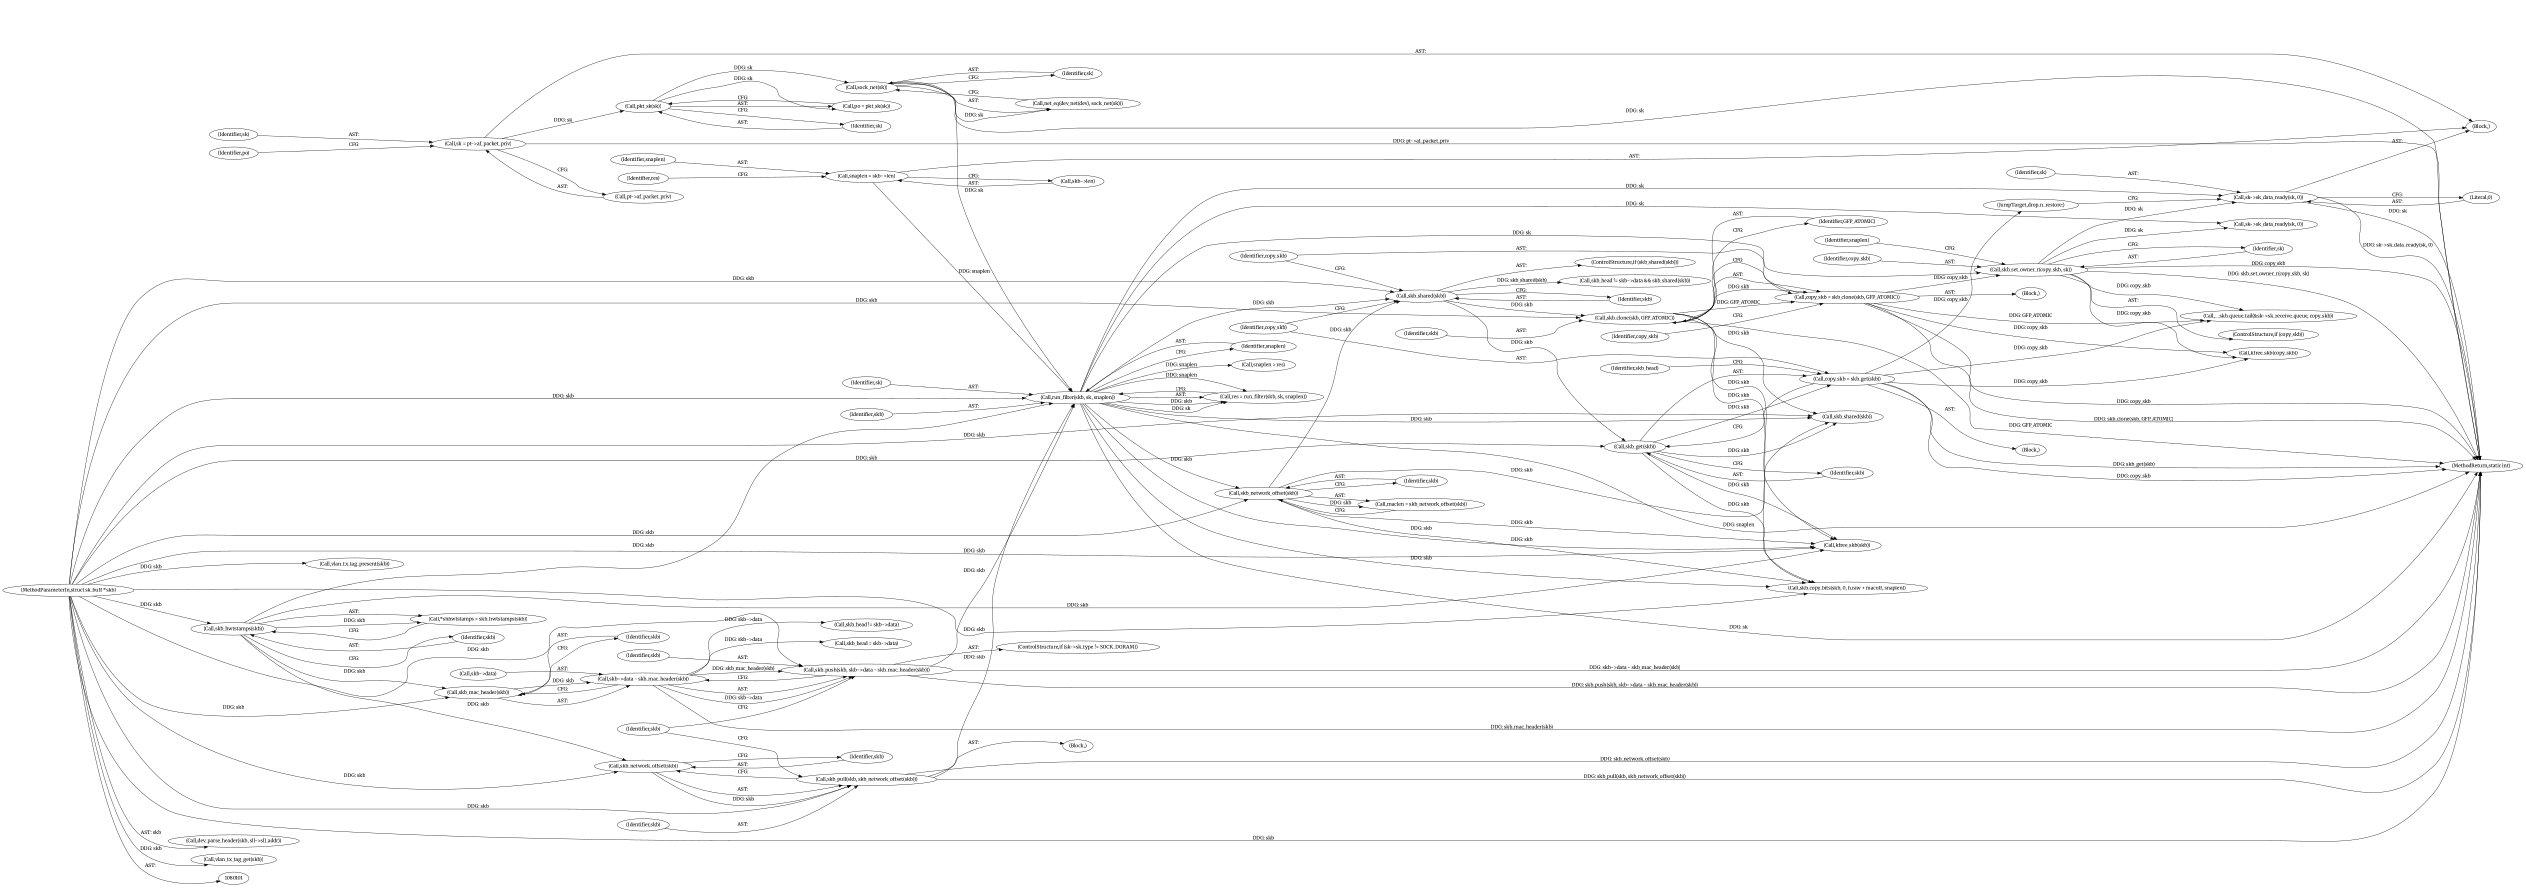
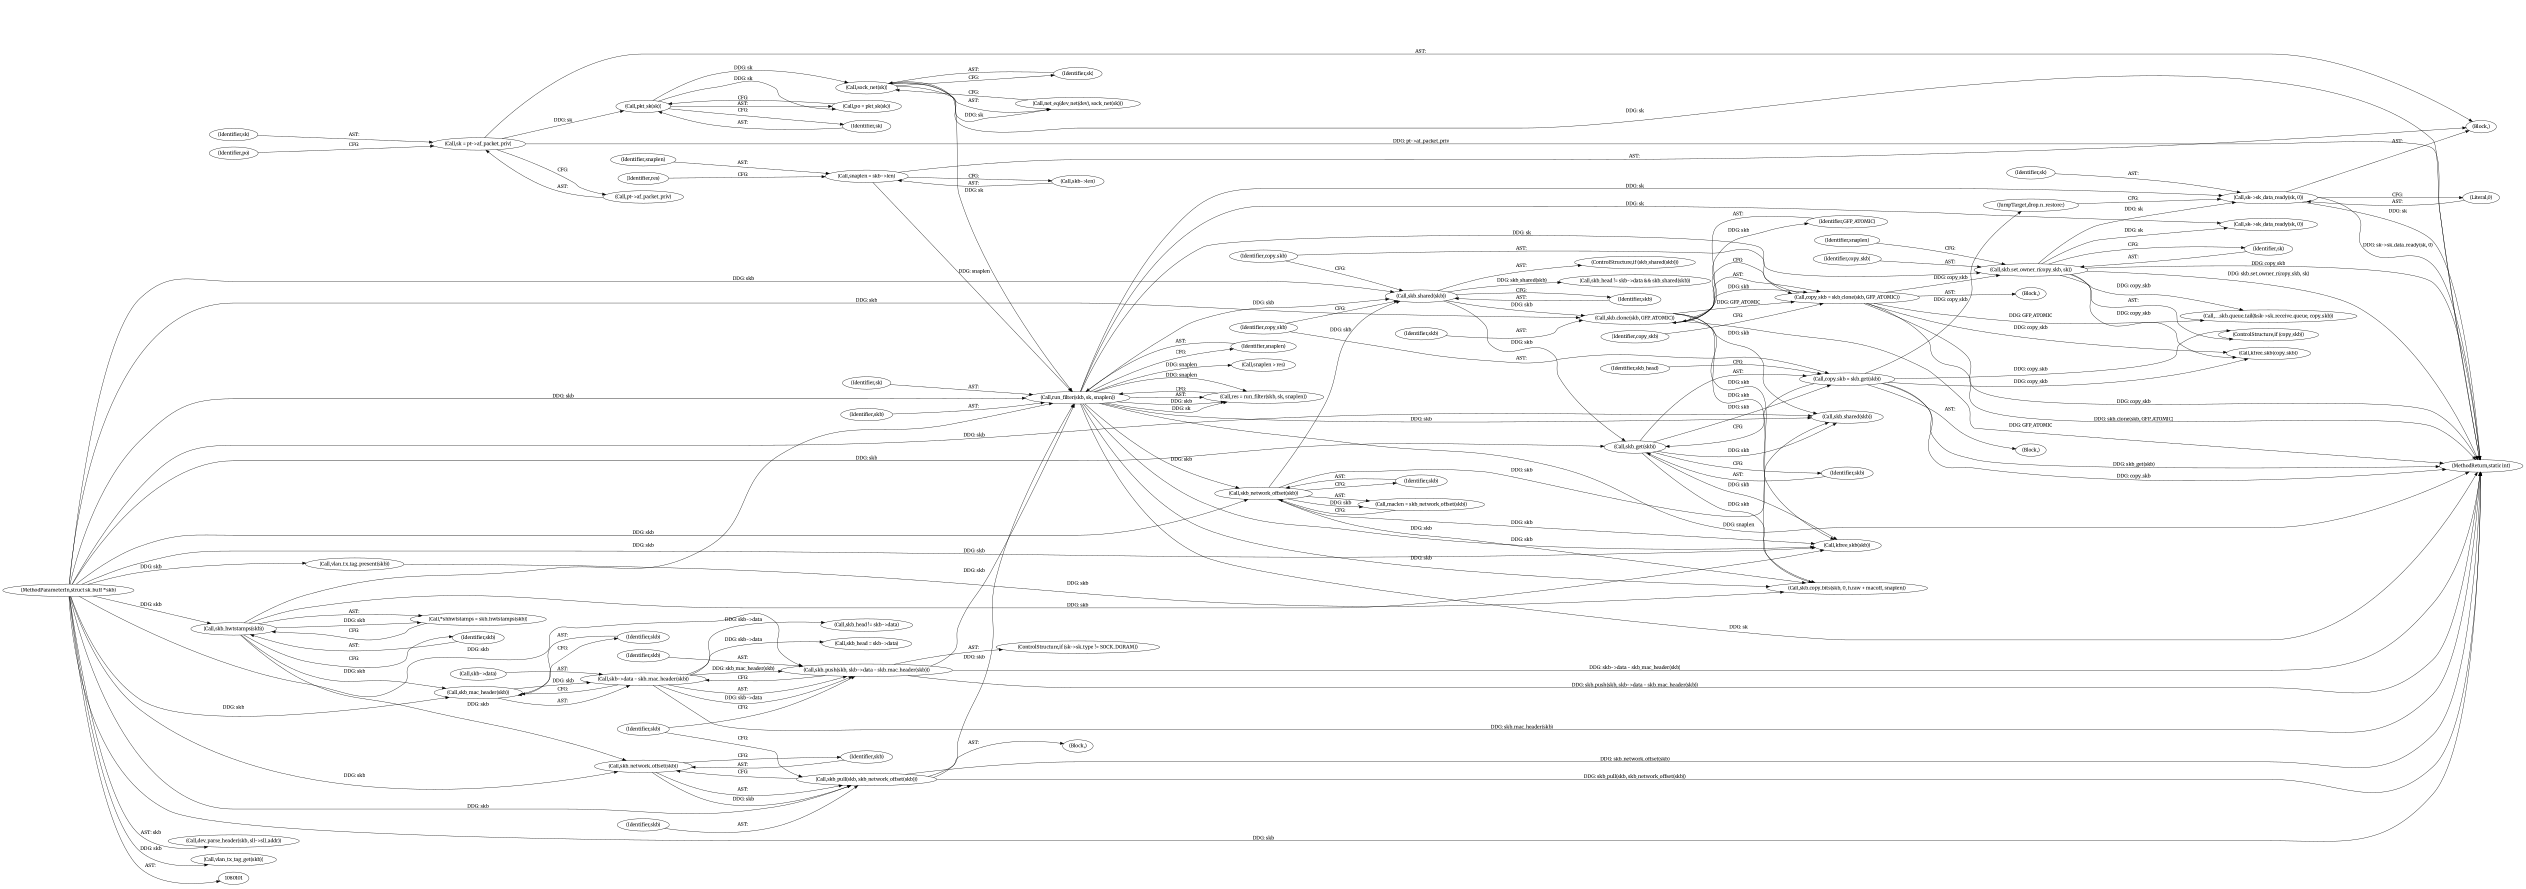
(1739, 231) -> (1739, 231)
(2047, 356) -> (2067, 373)
(962, 634) -> (1092, 594)
